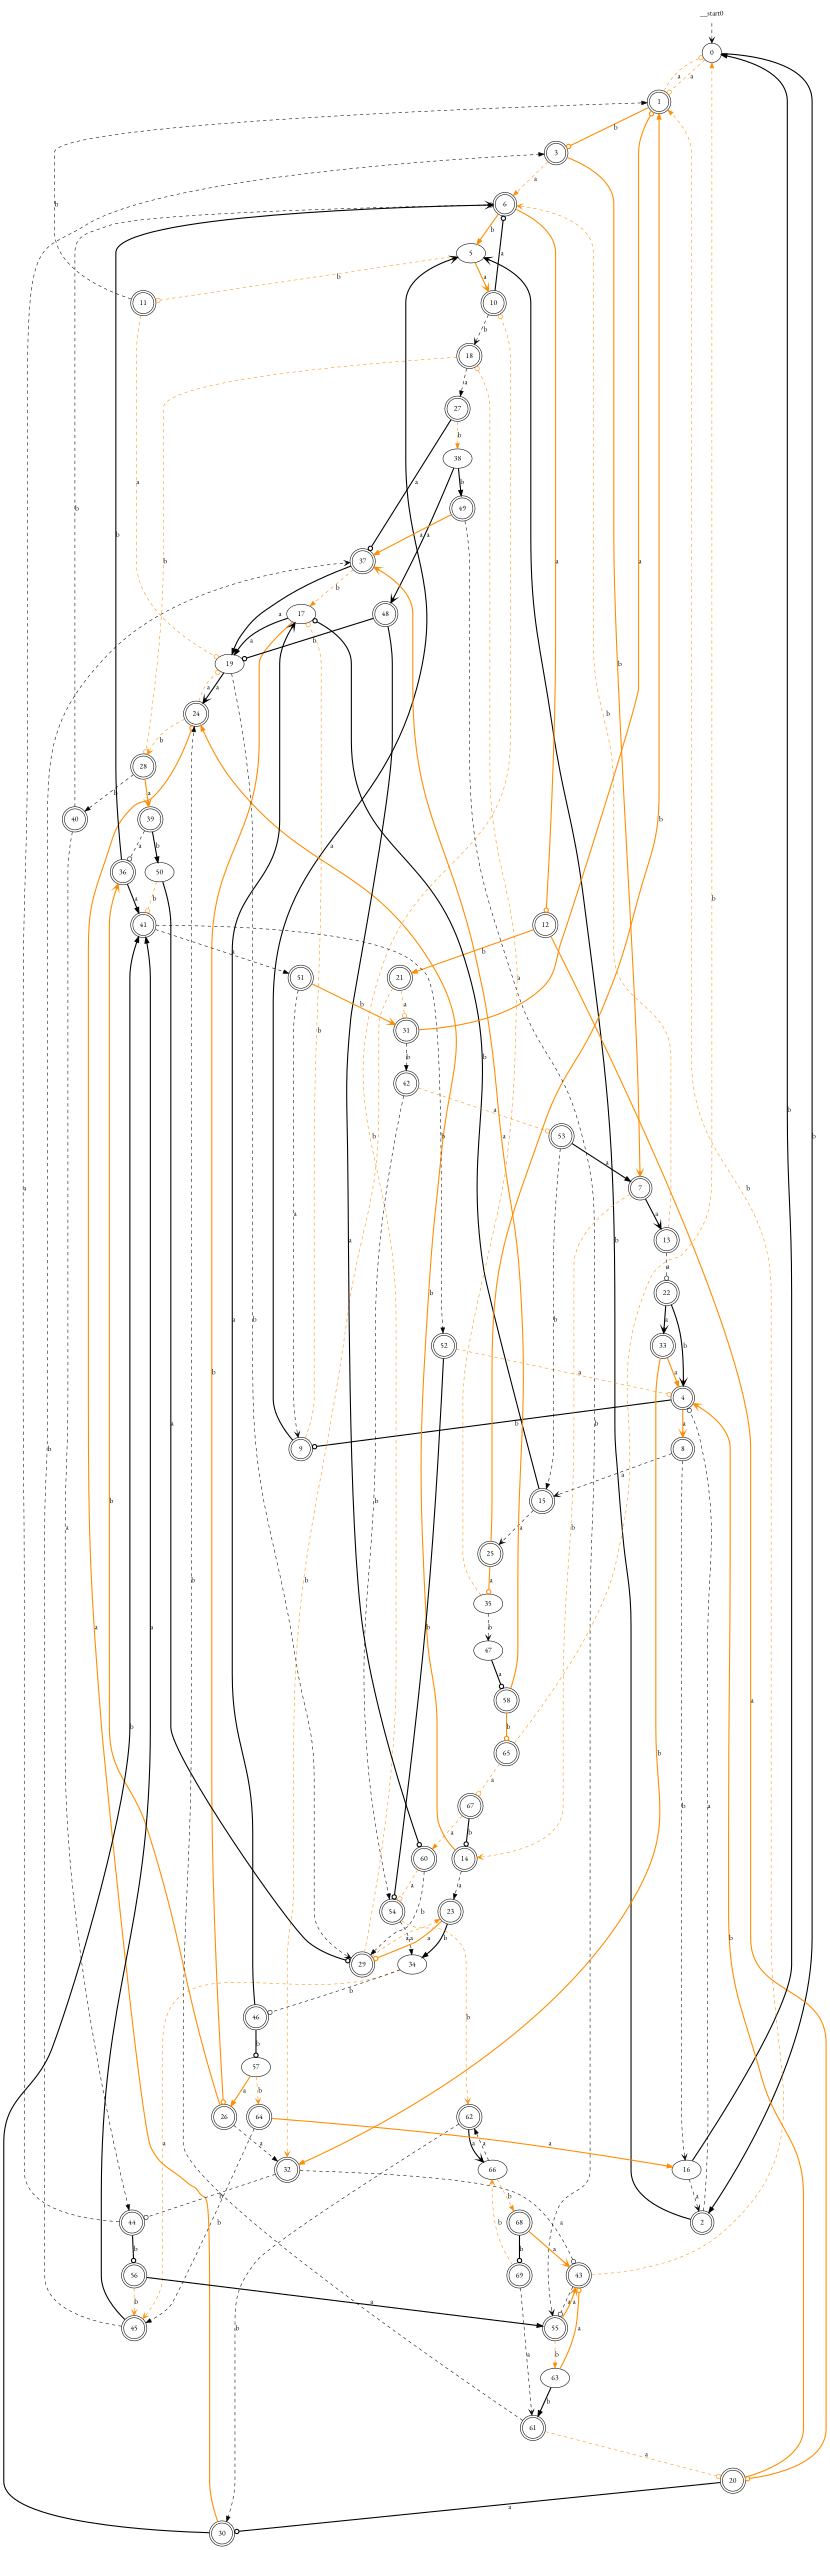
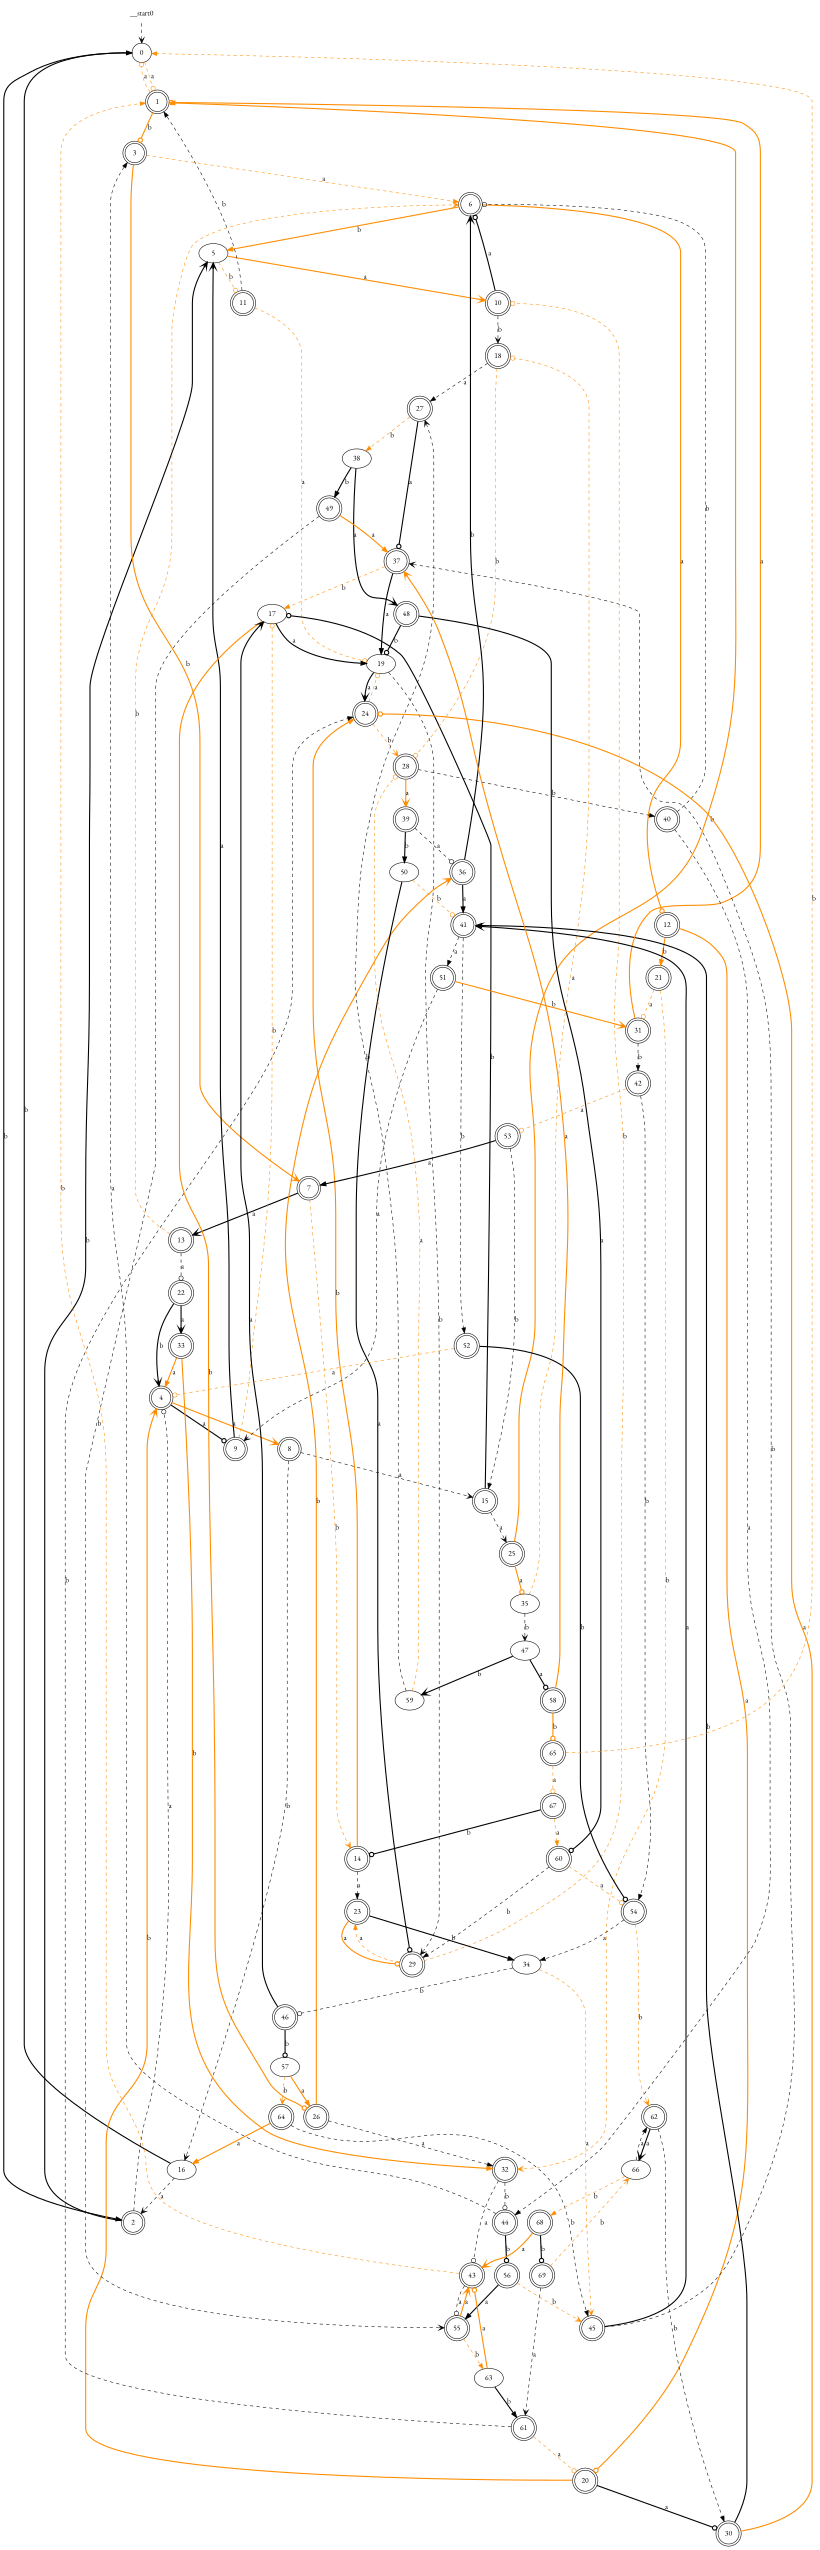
(517, 1423) -> (204, 1423)
(150, 1636) -> (686, 1571)
none -> (410, 1700)
